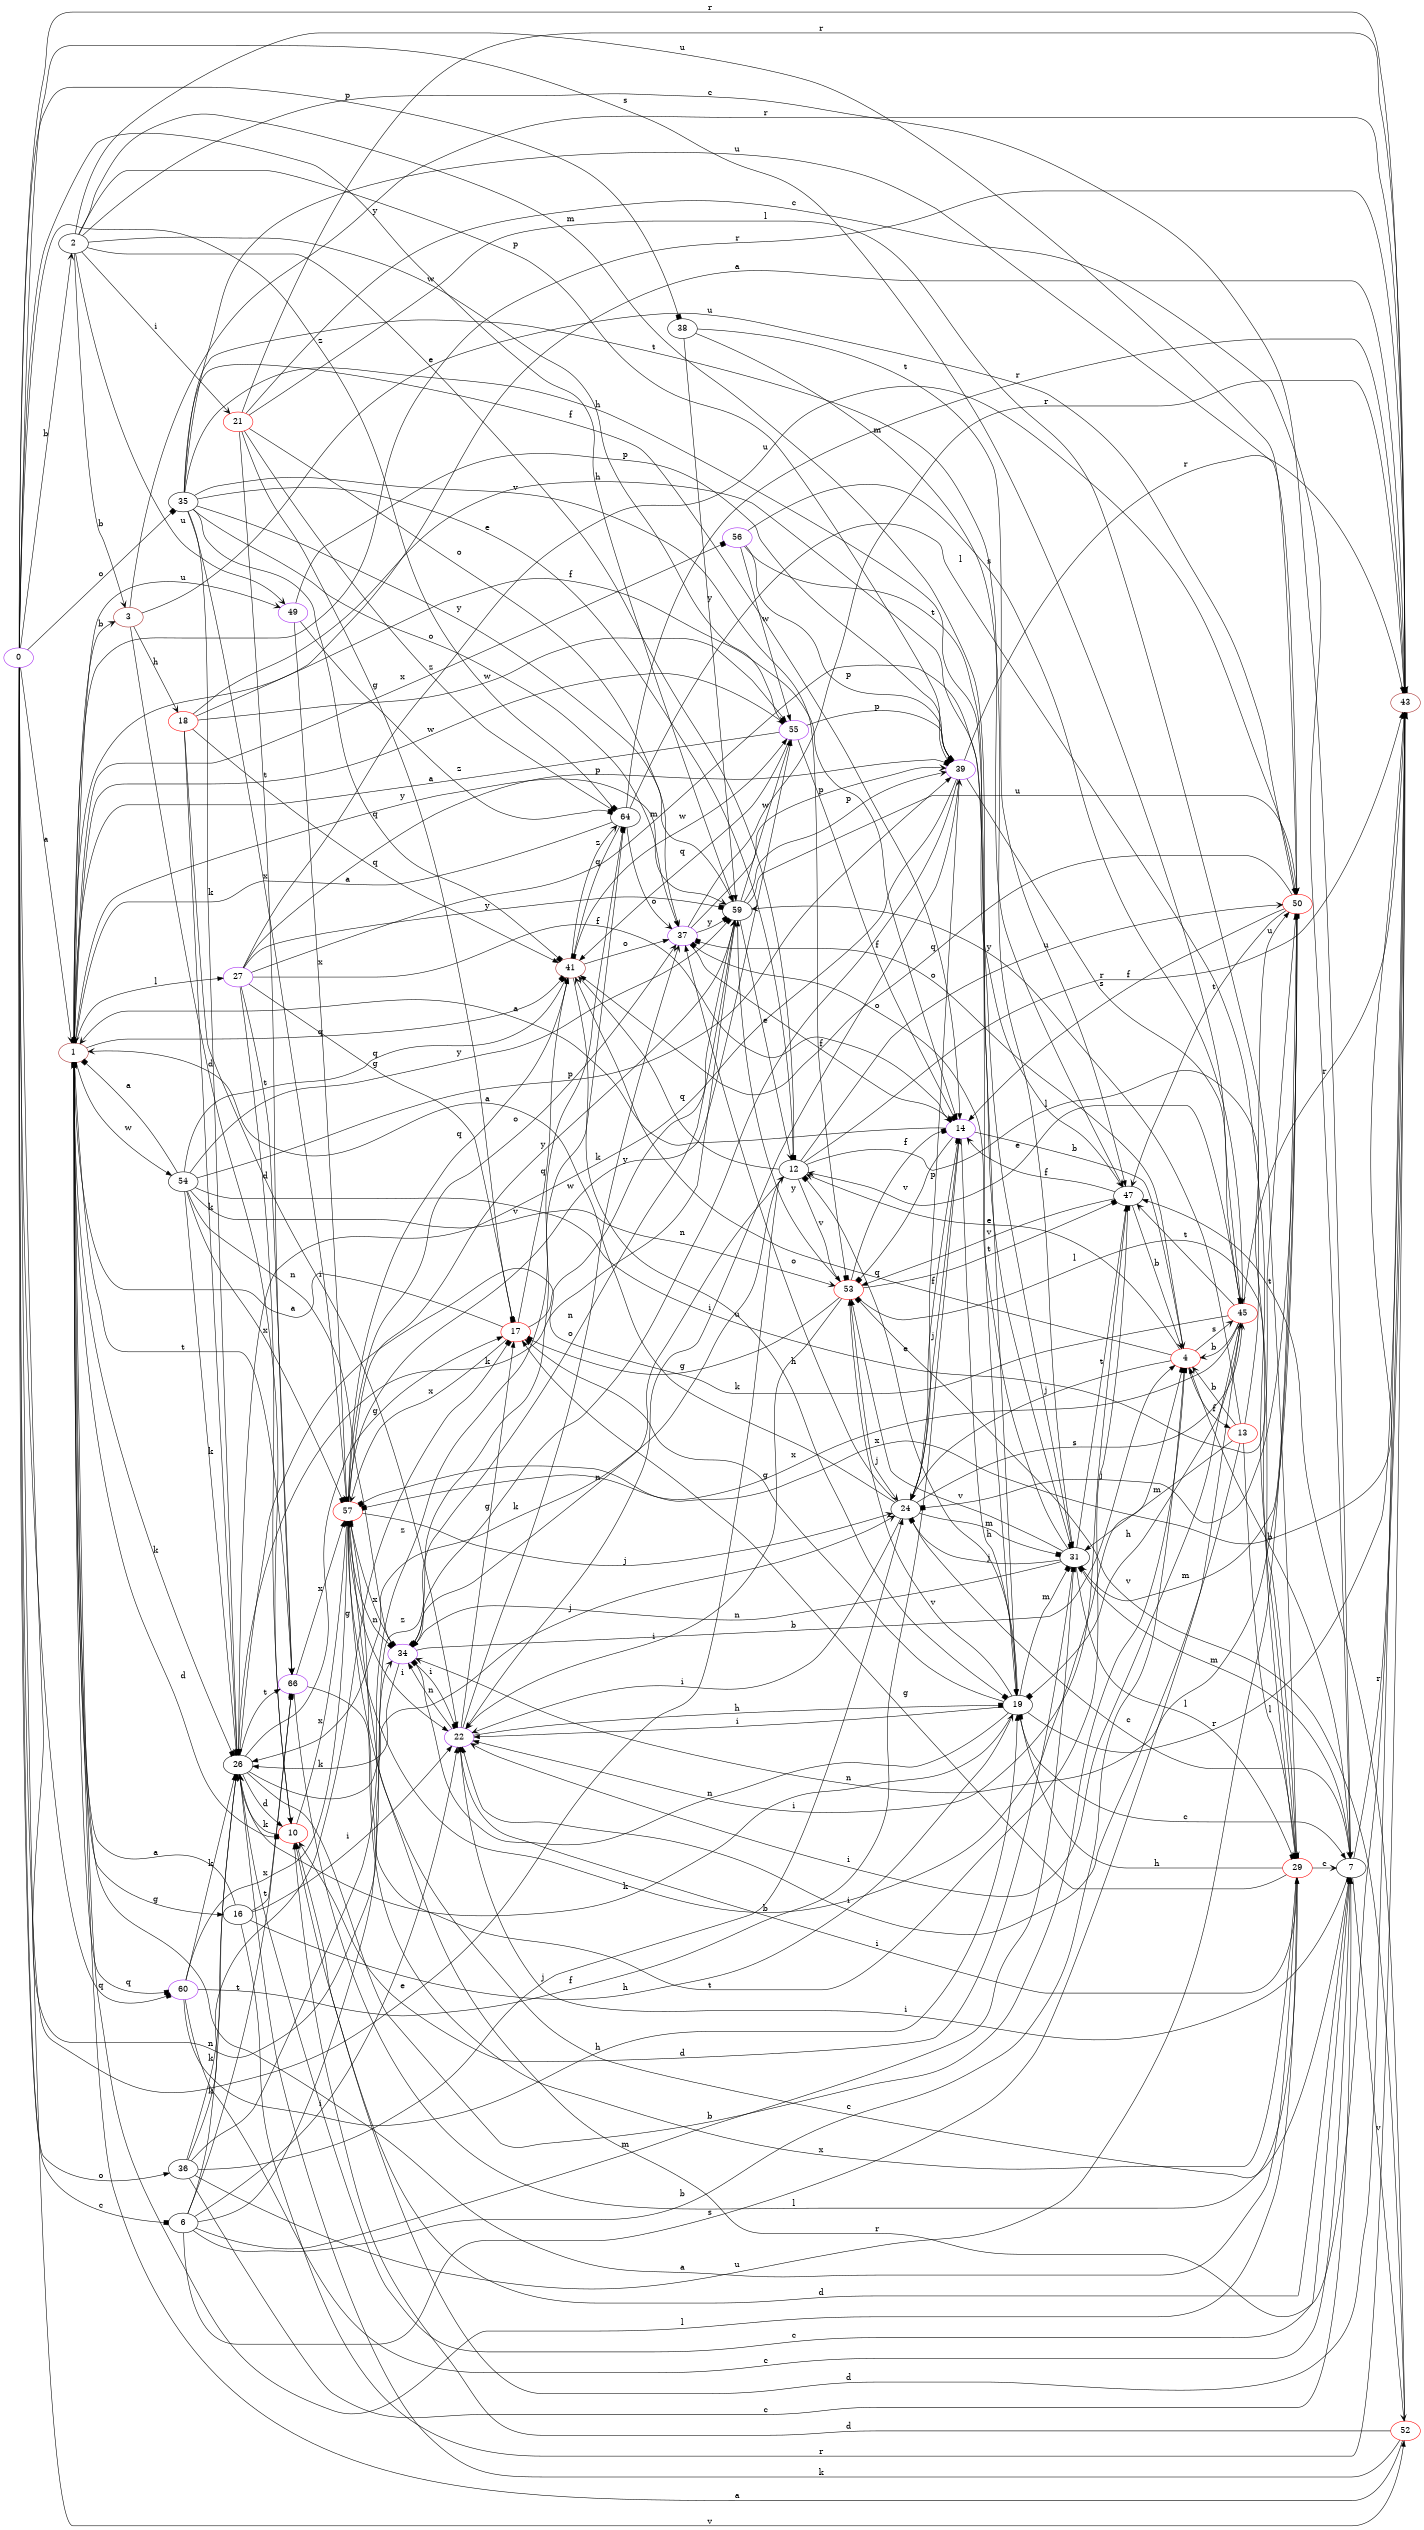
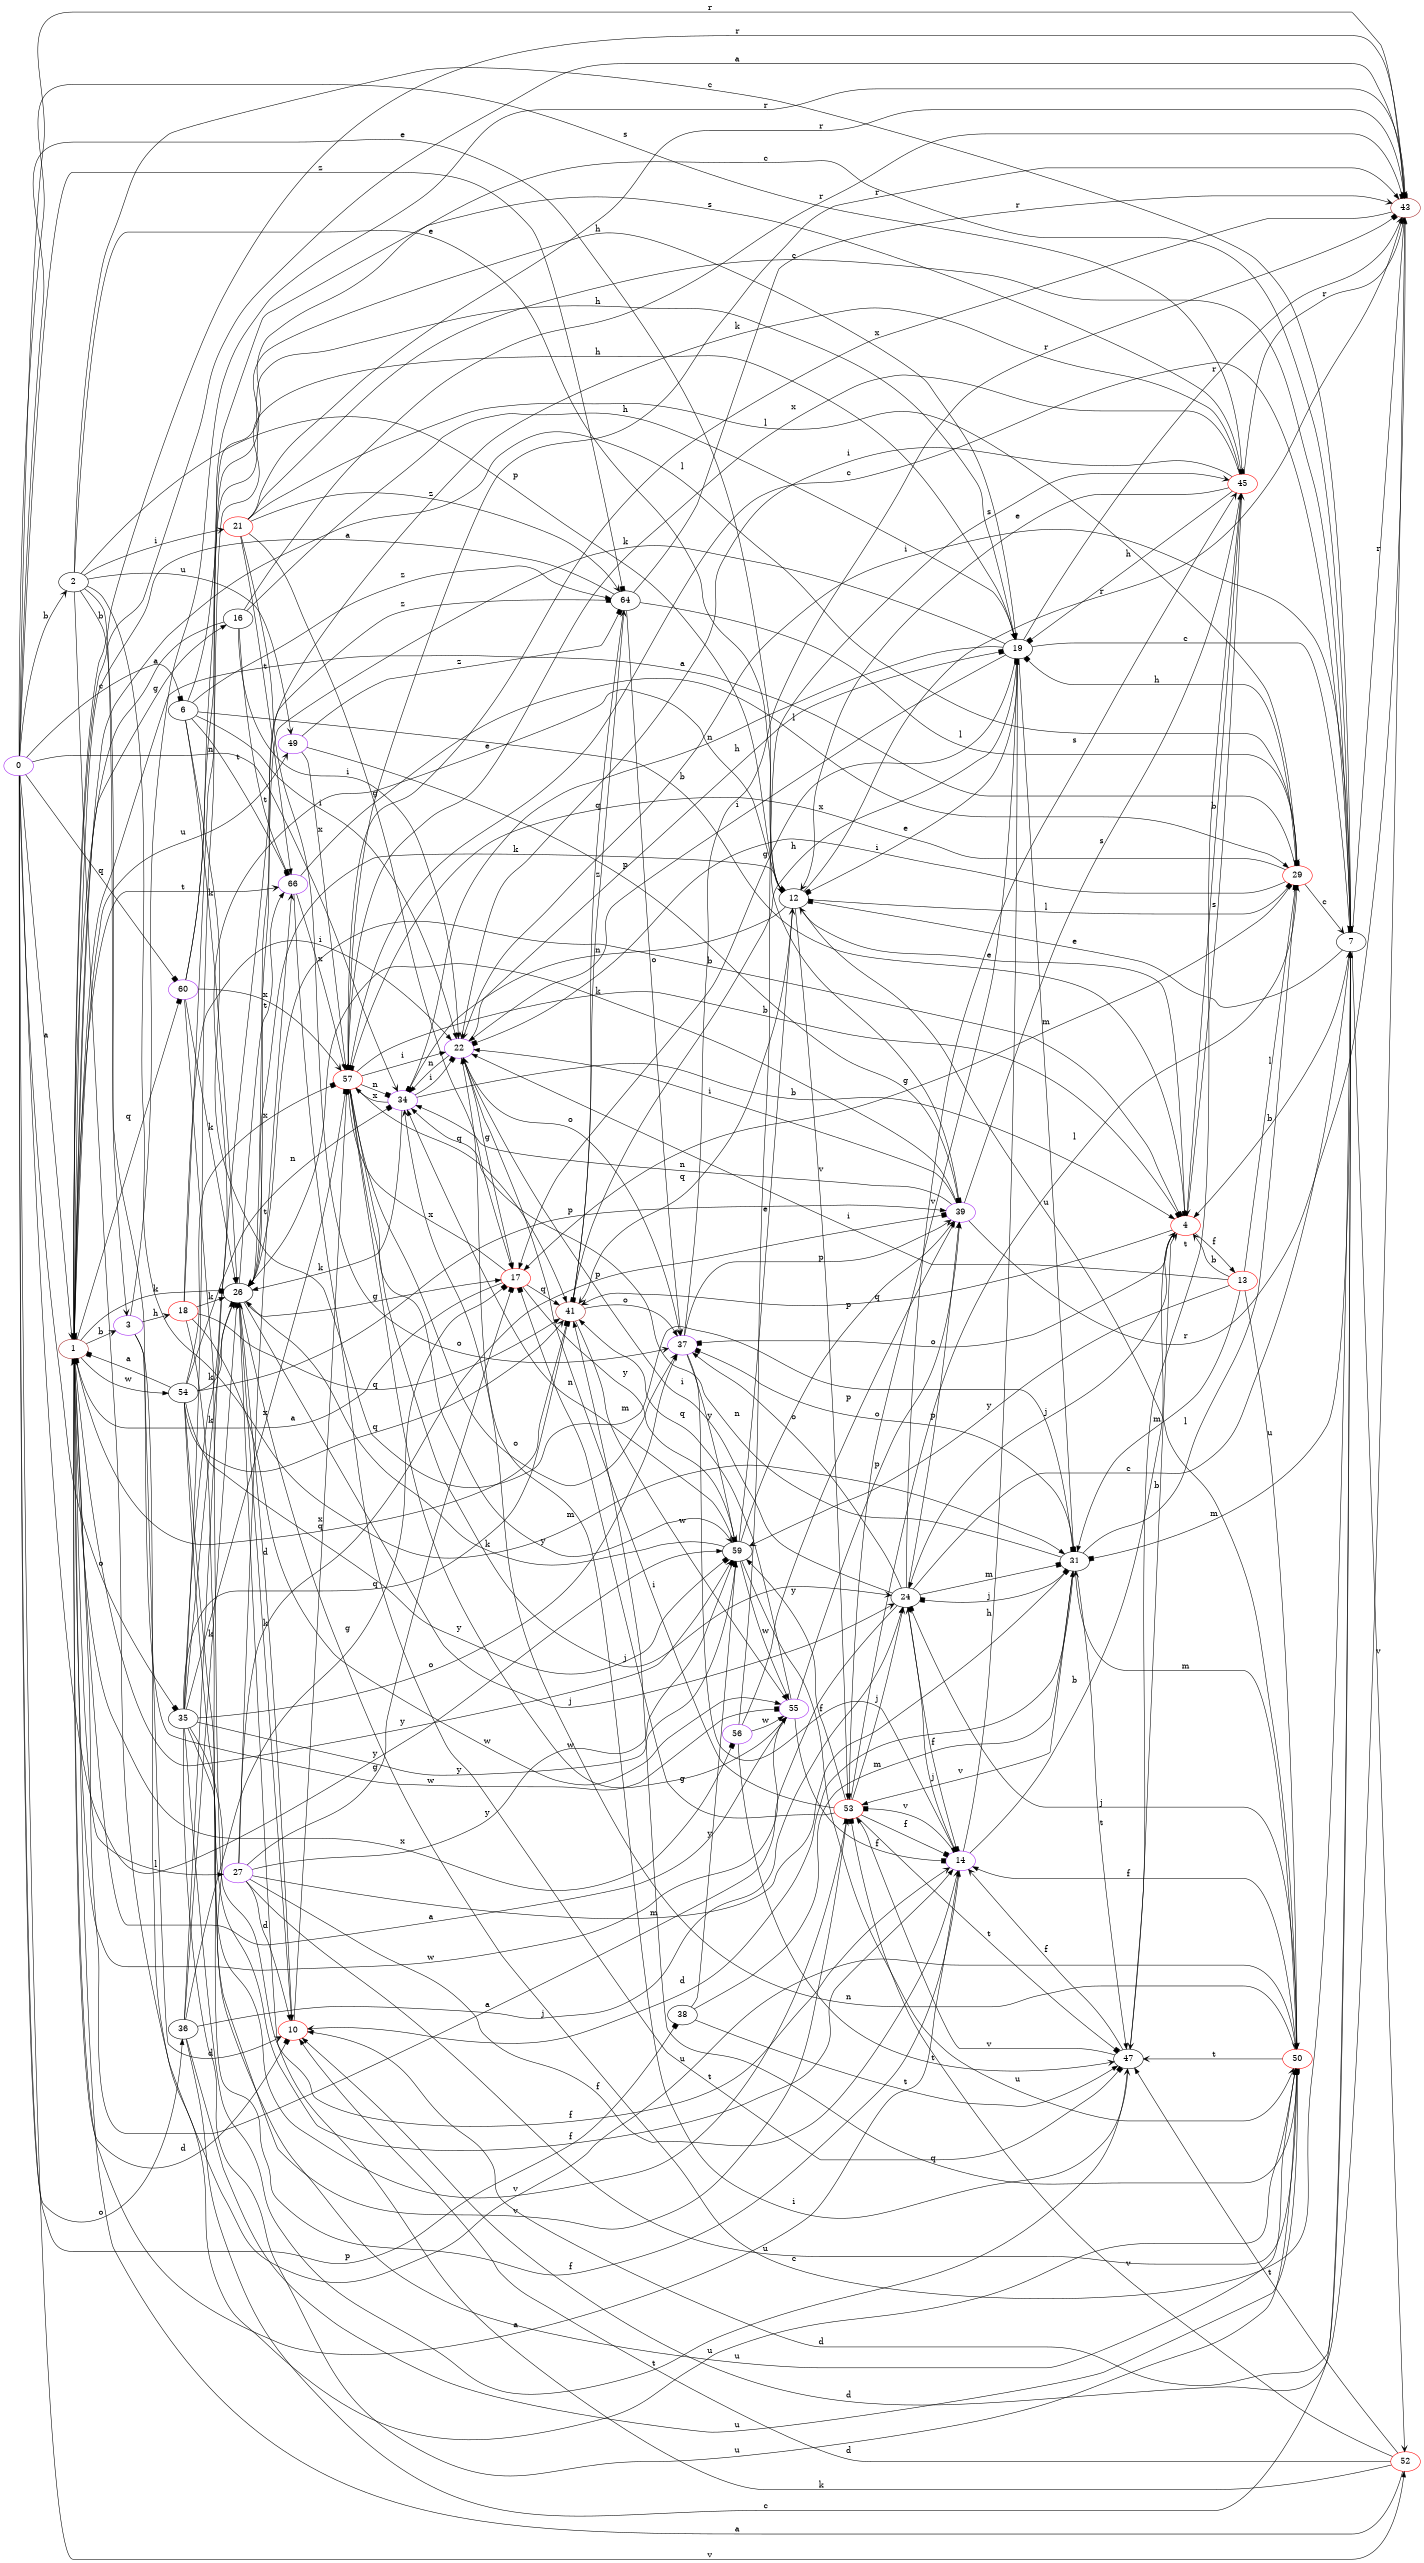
(128, 617) -> (128, 1325)
none -> (1091, 951)
